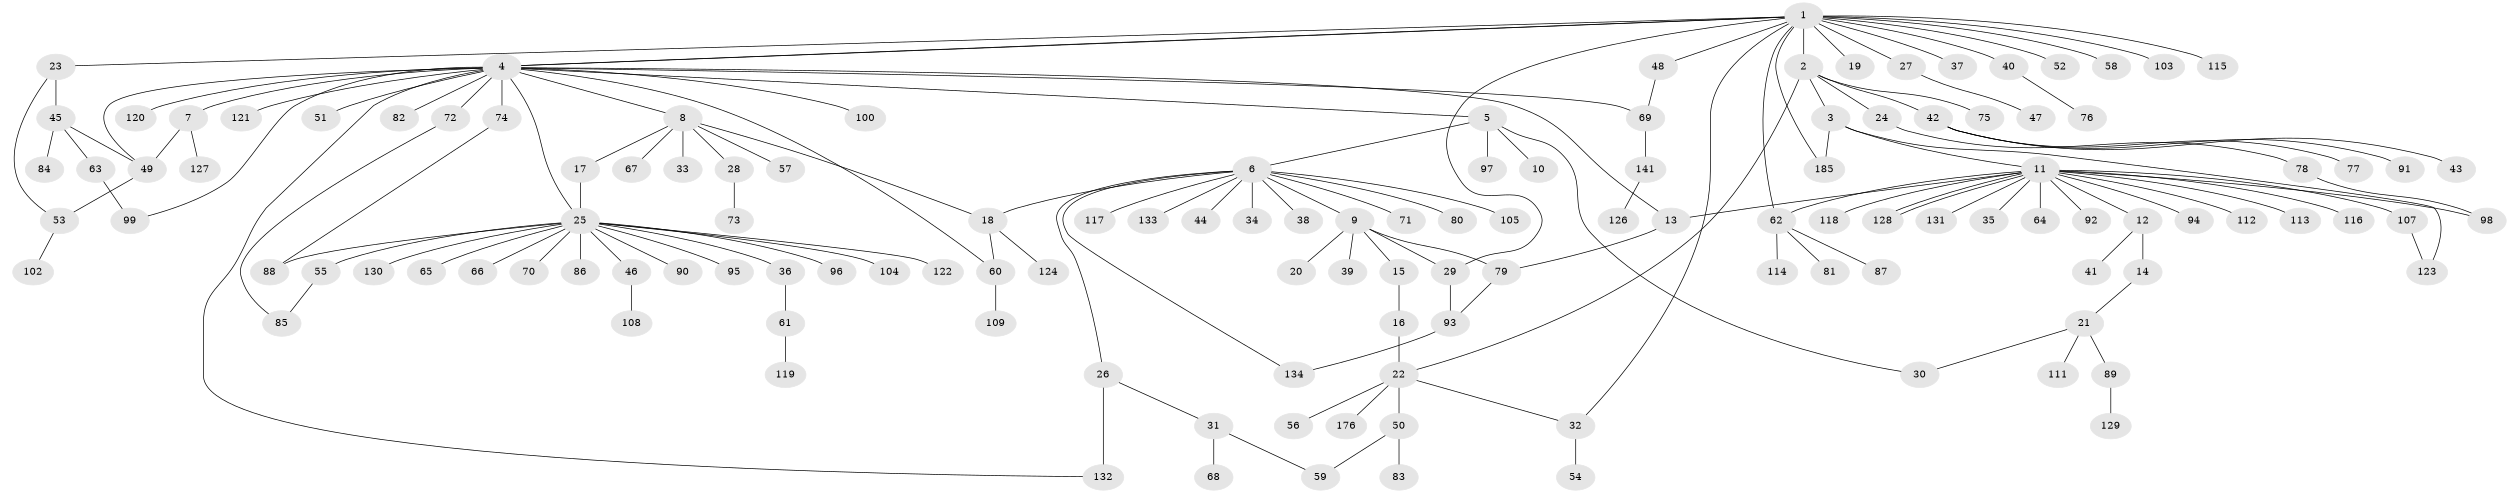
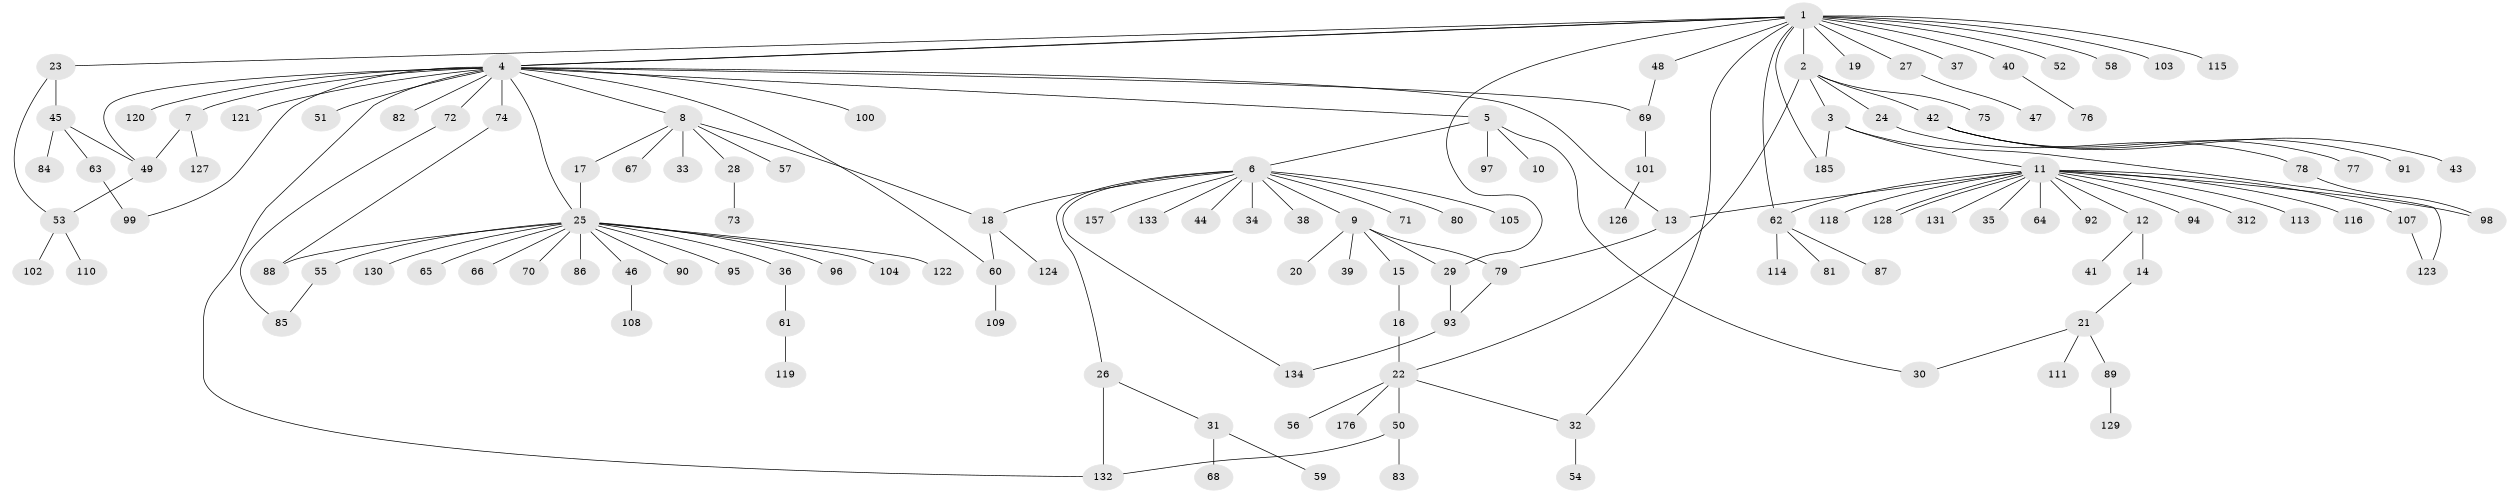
(1646, 170) -> (1646, 170)
(1095, 221) -> (1095, 221)
(2247, 221) -> (2247, 221)
none -> (87, 272)
(1360, 452) -> (1255, 458)
